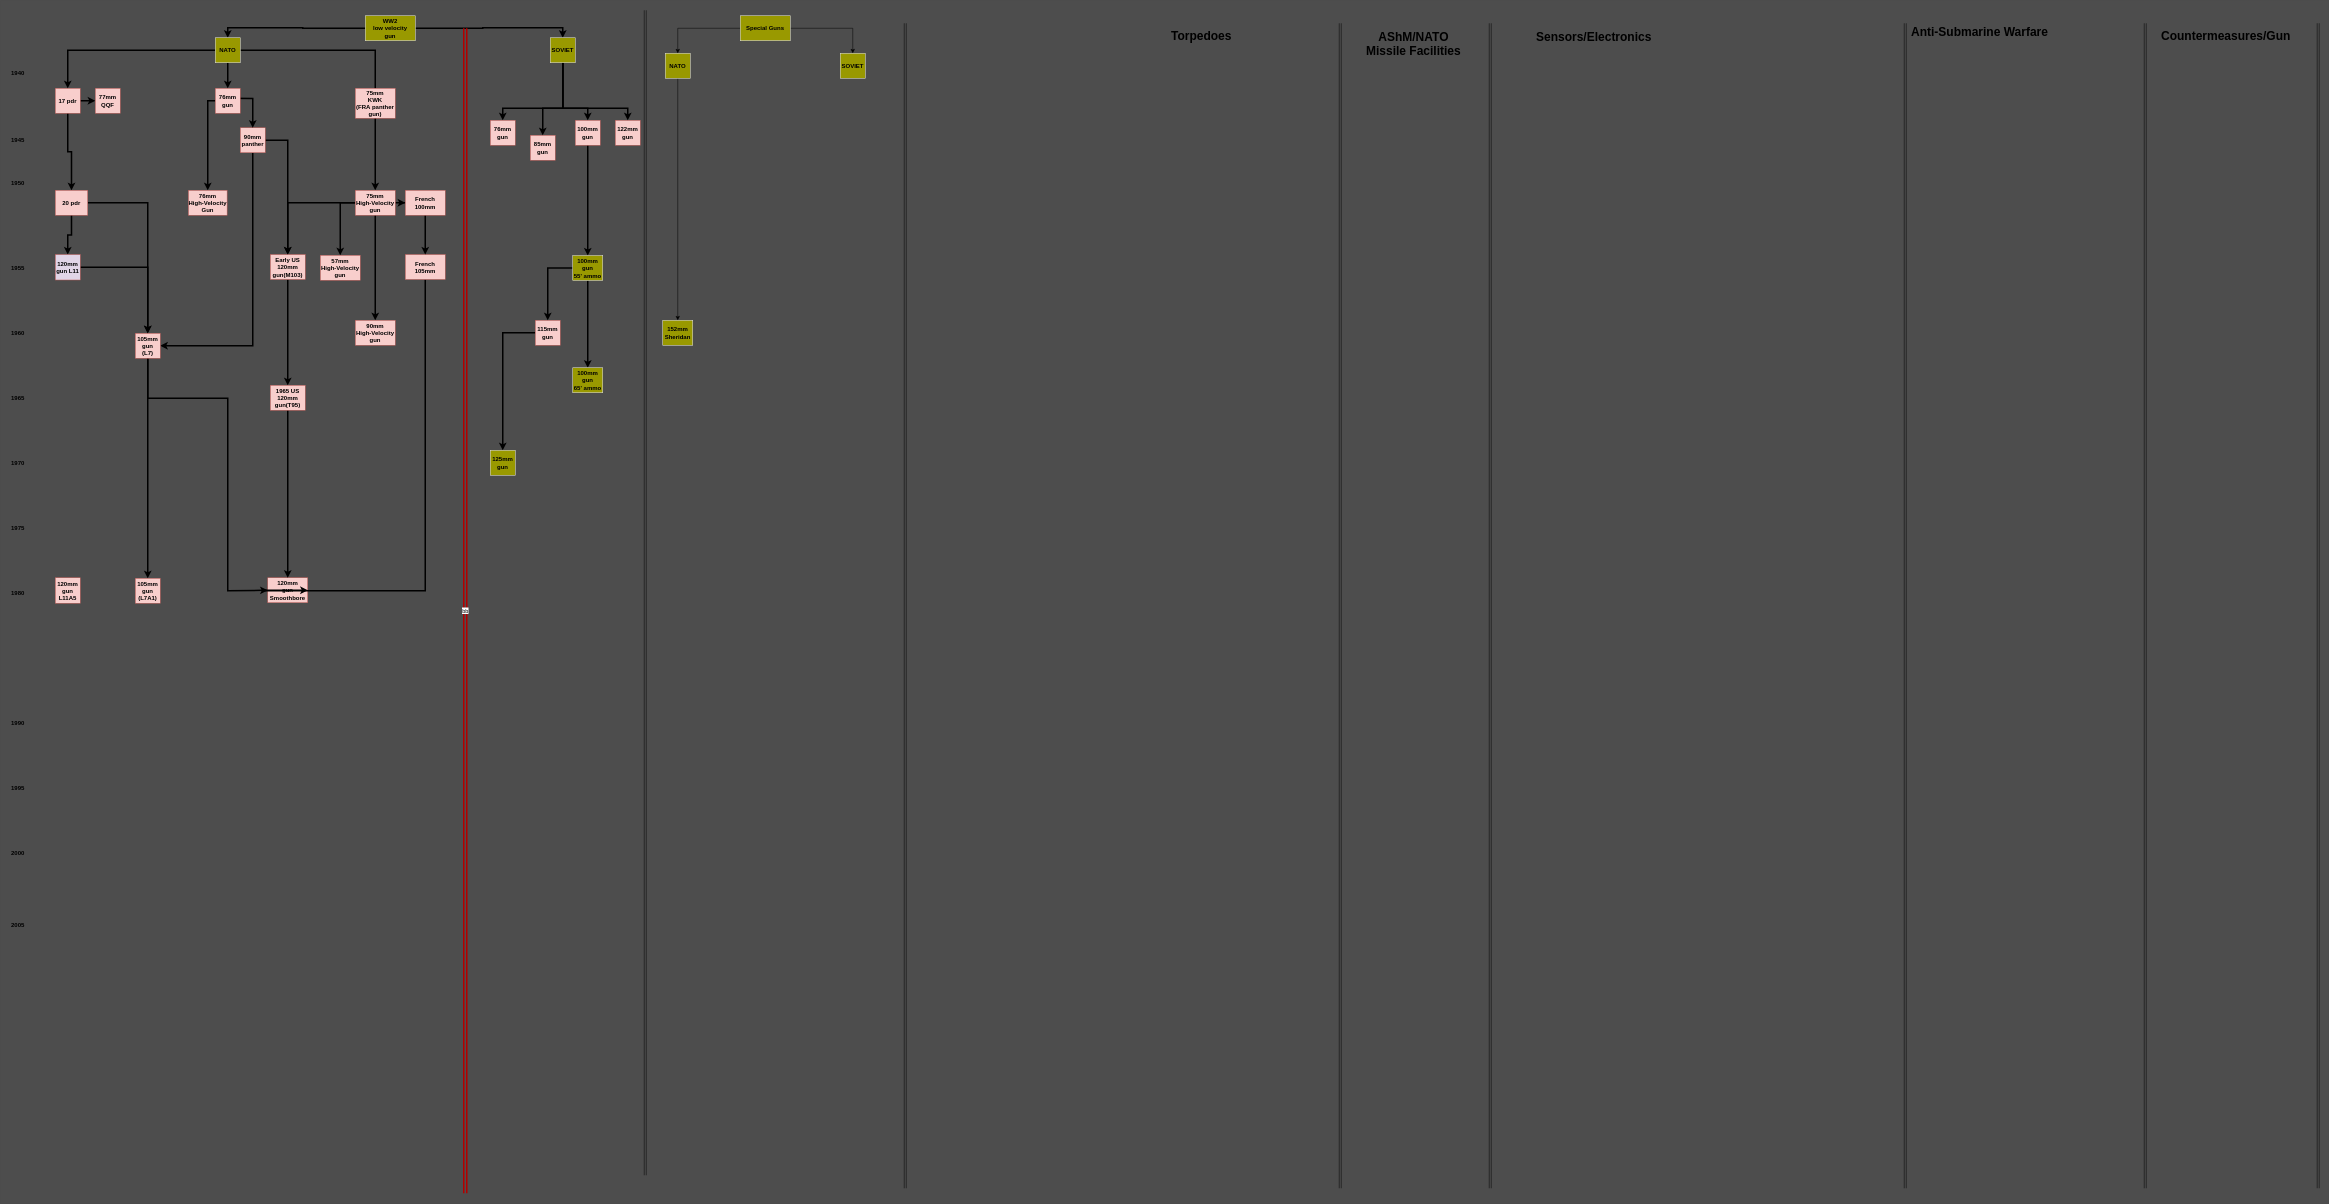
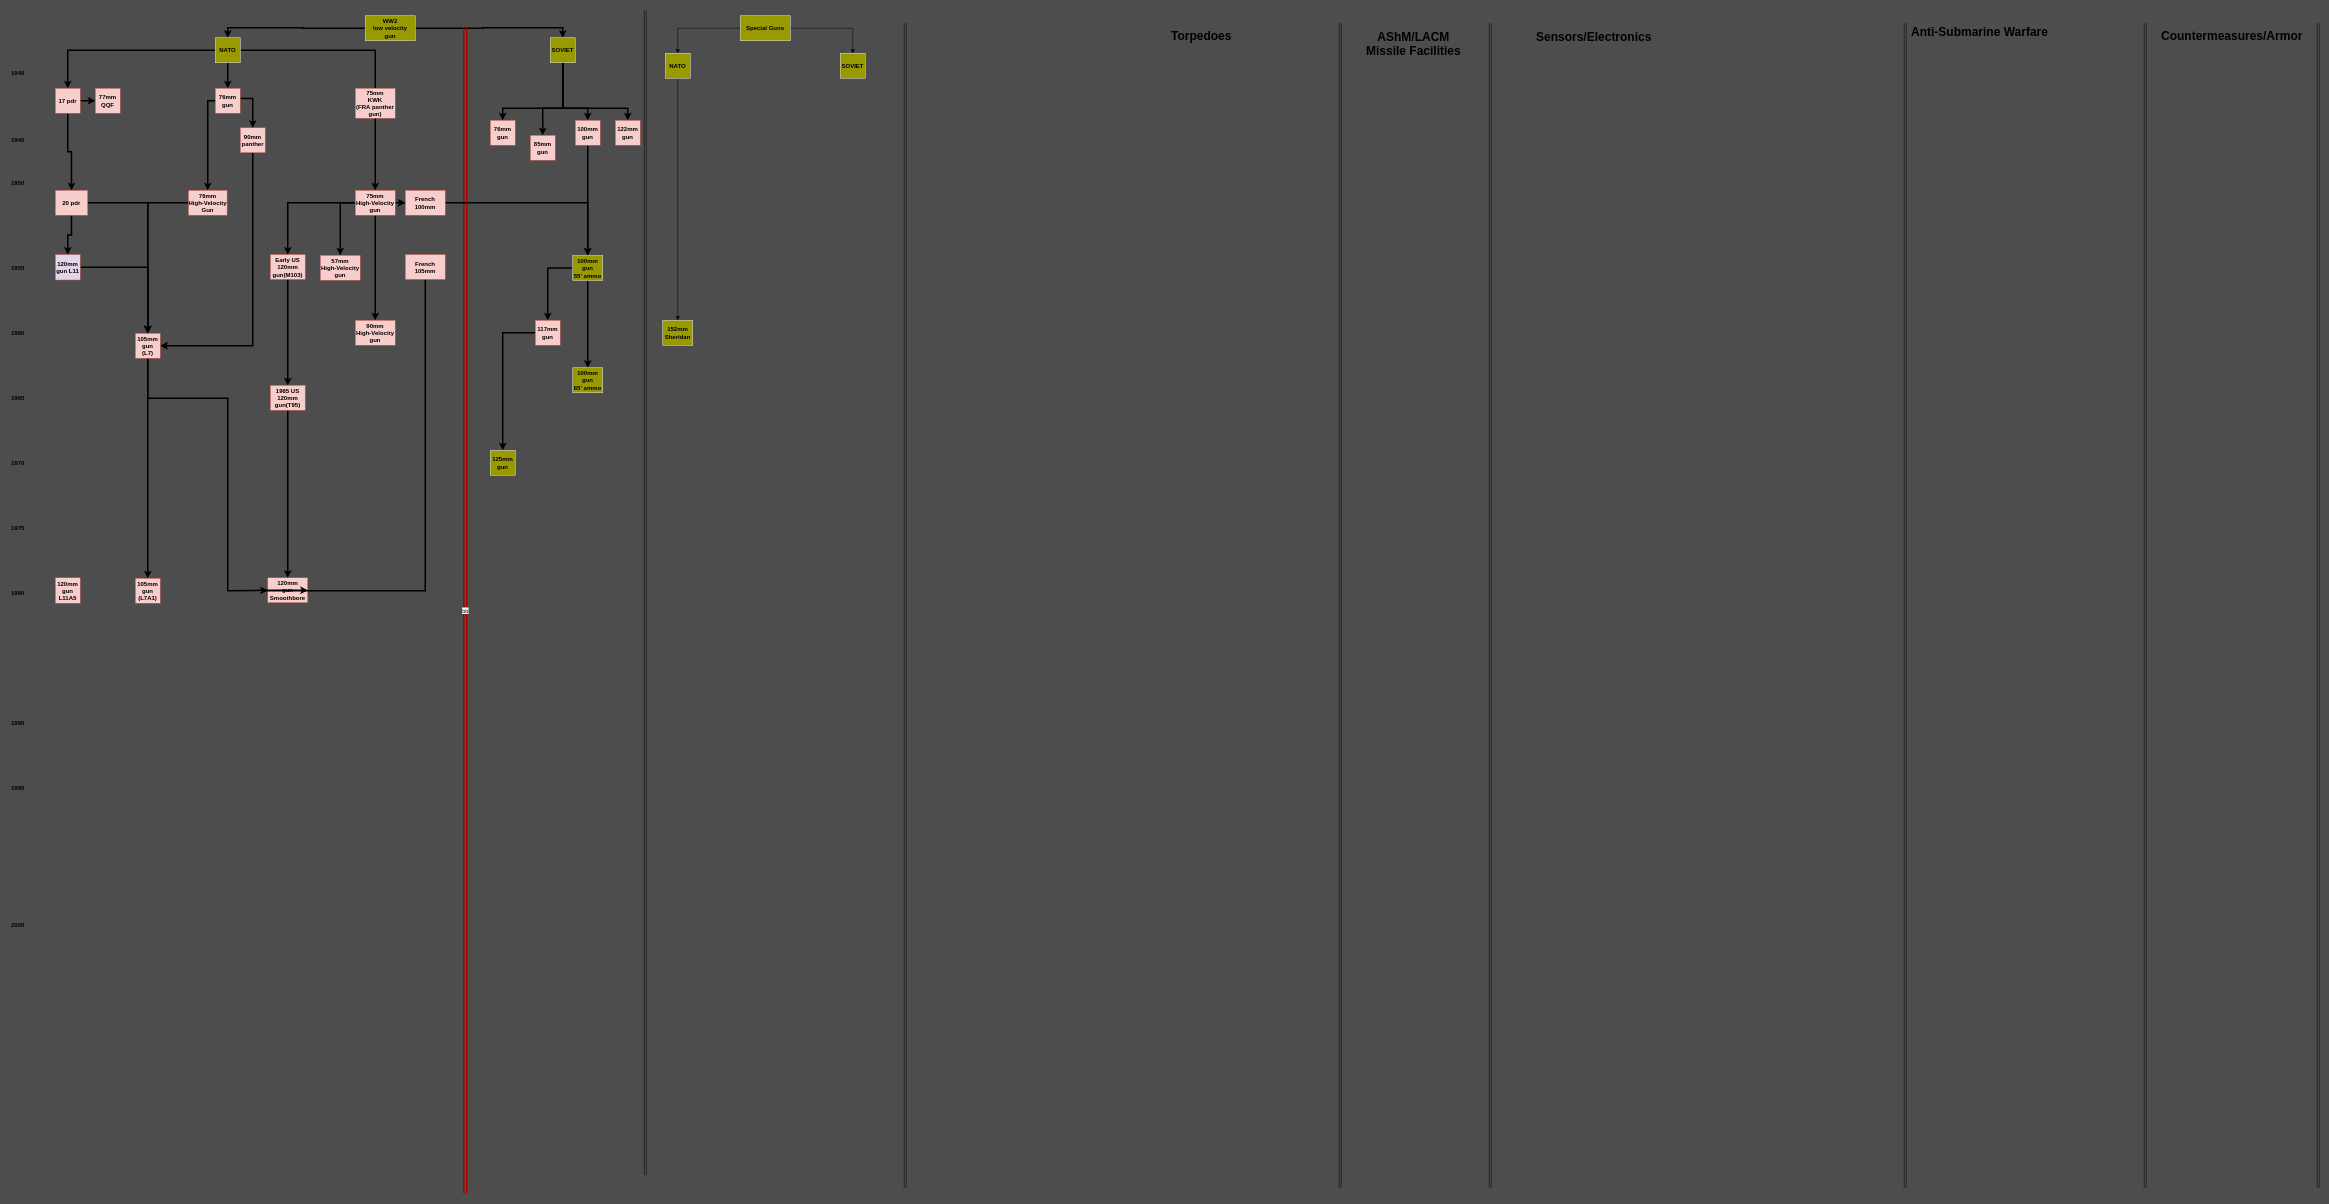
(2193, 33) -> (2197, 33)
(1390, 37) -> (1390, 37)
(288, 159) -> none
none -> (169, 203)
(425, 232) -> (468, 203)
(548, 333) -> (548, 333)
(20, 853) -> none
